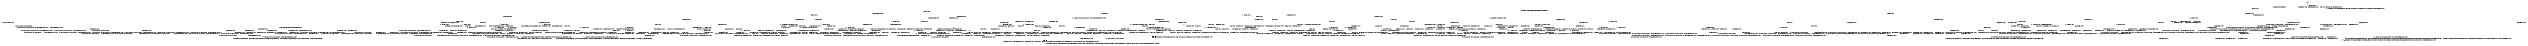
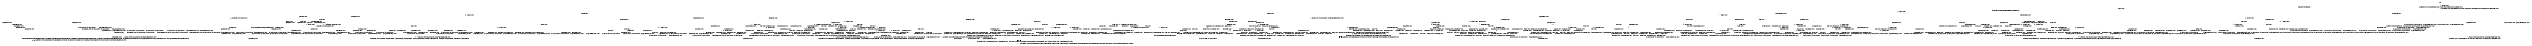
(1179, 18) -> (1396, 18)
(904, 26) -> (874, 30)
(1187, 29) -> none
(1394, 29) -> (1856, 30)
none -> (2316, 35)
